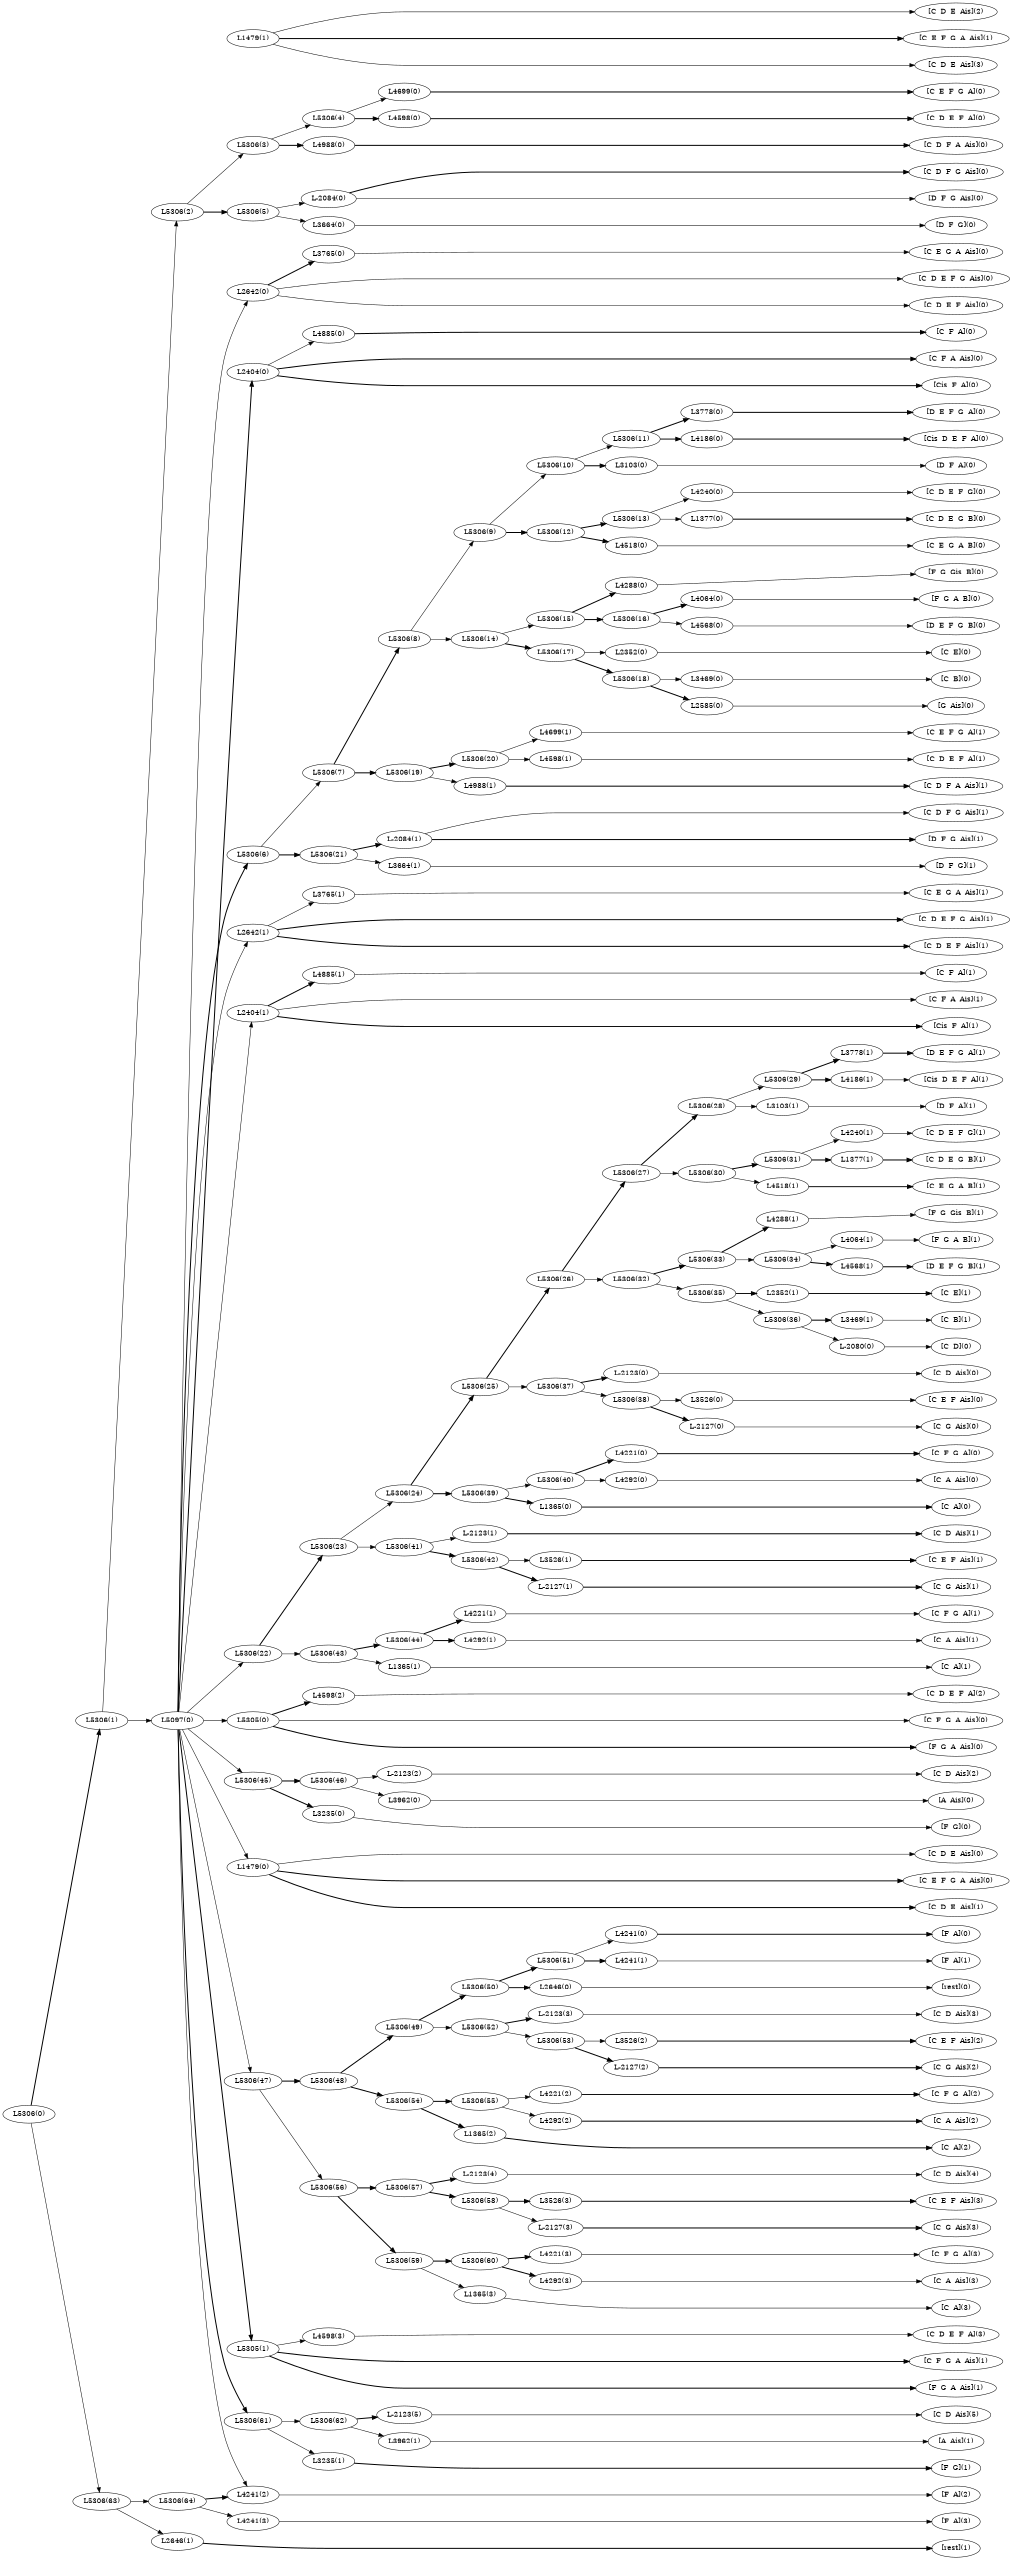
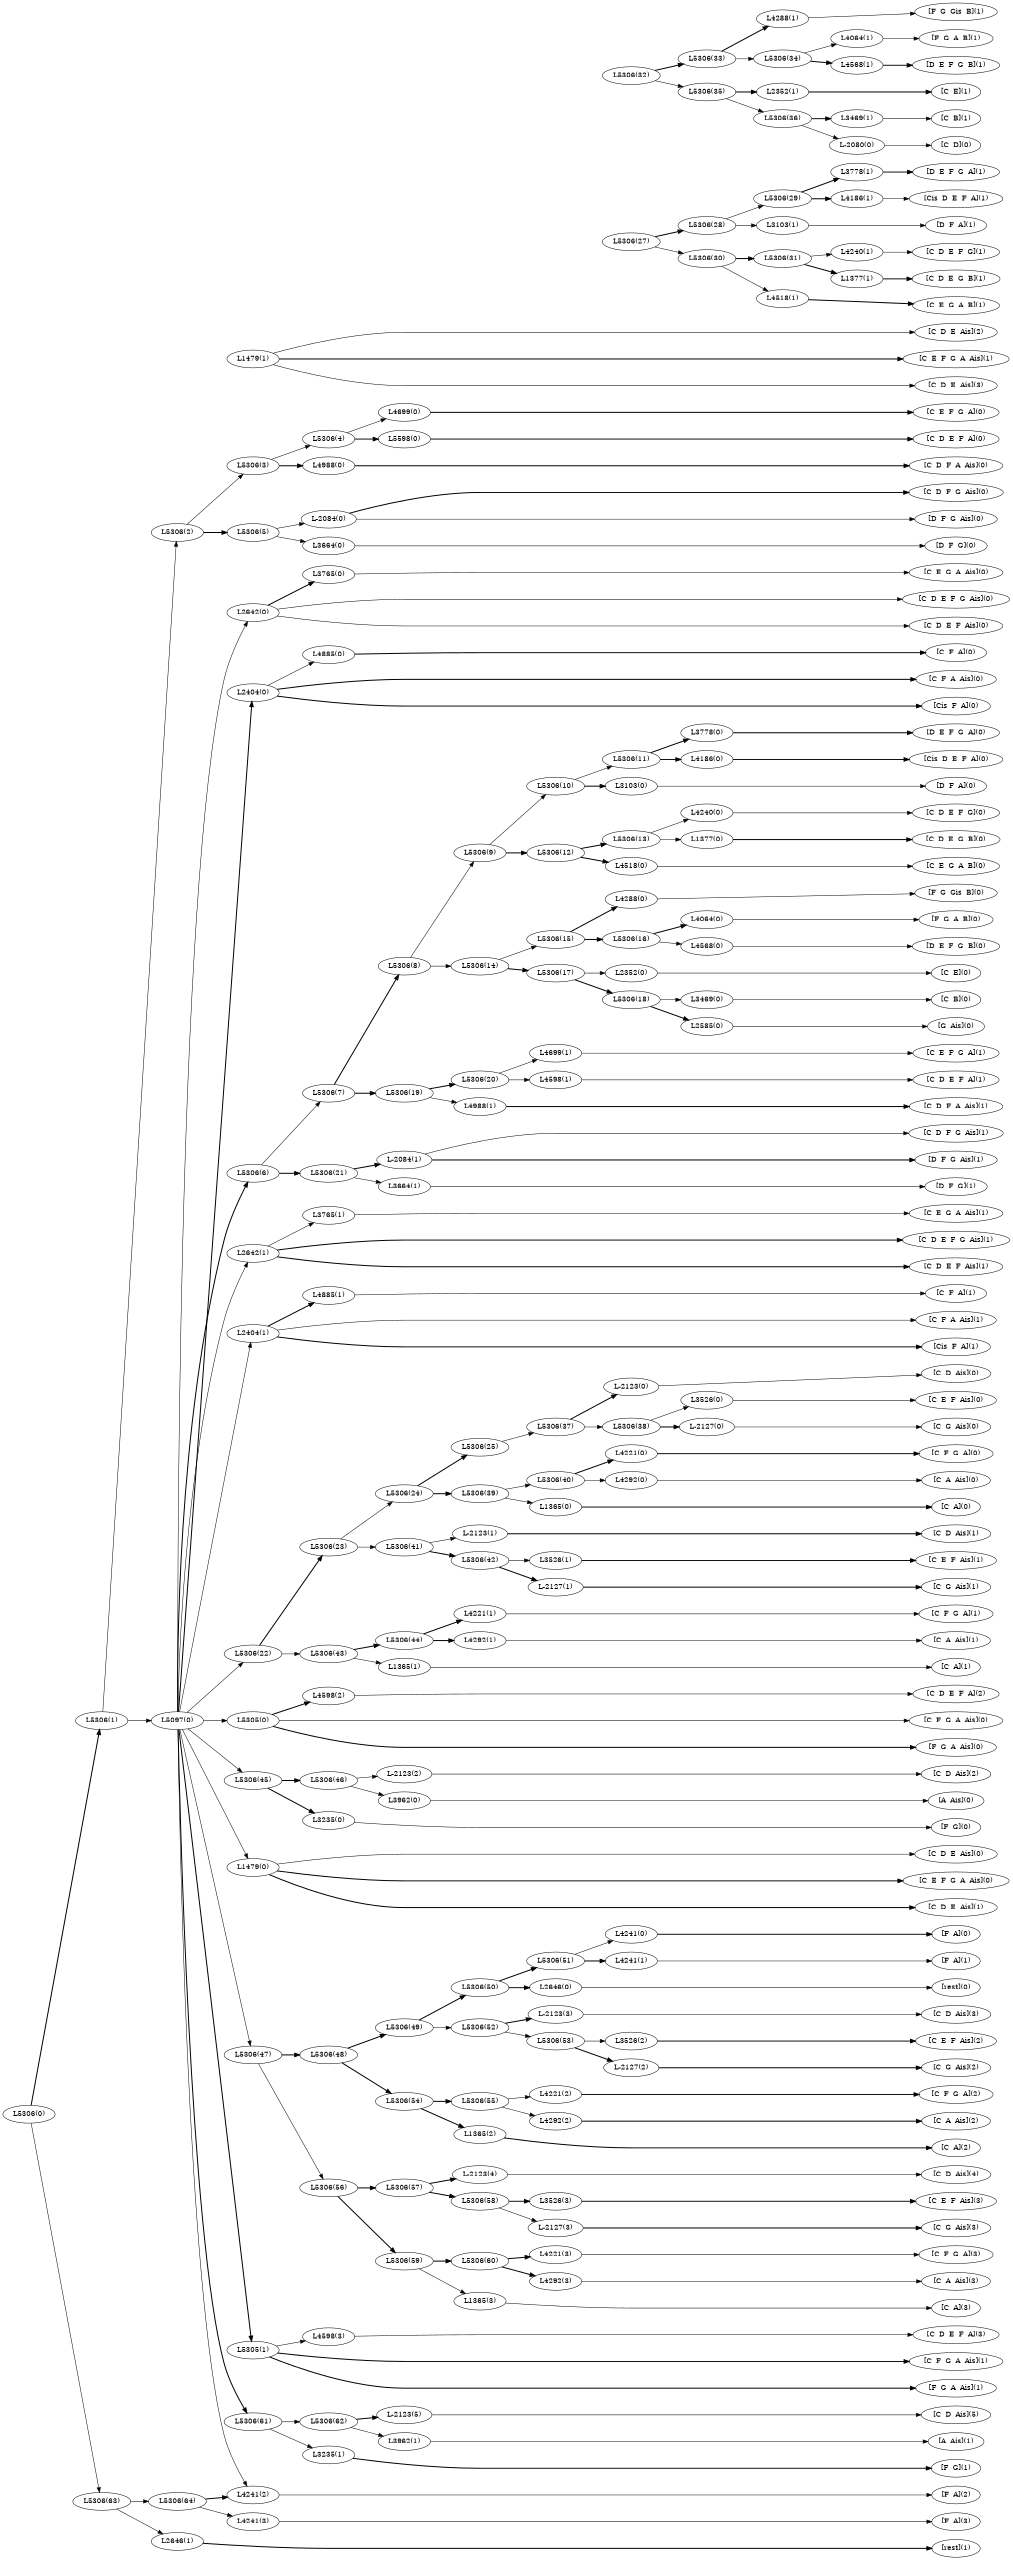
(404, 119) -> (404, 439)
(556, 1280) -> none
(516, 1500) -> (516, 1500)
